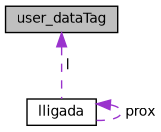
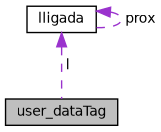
(62, 73) -> (62, 73)
